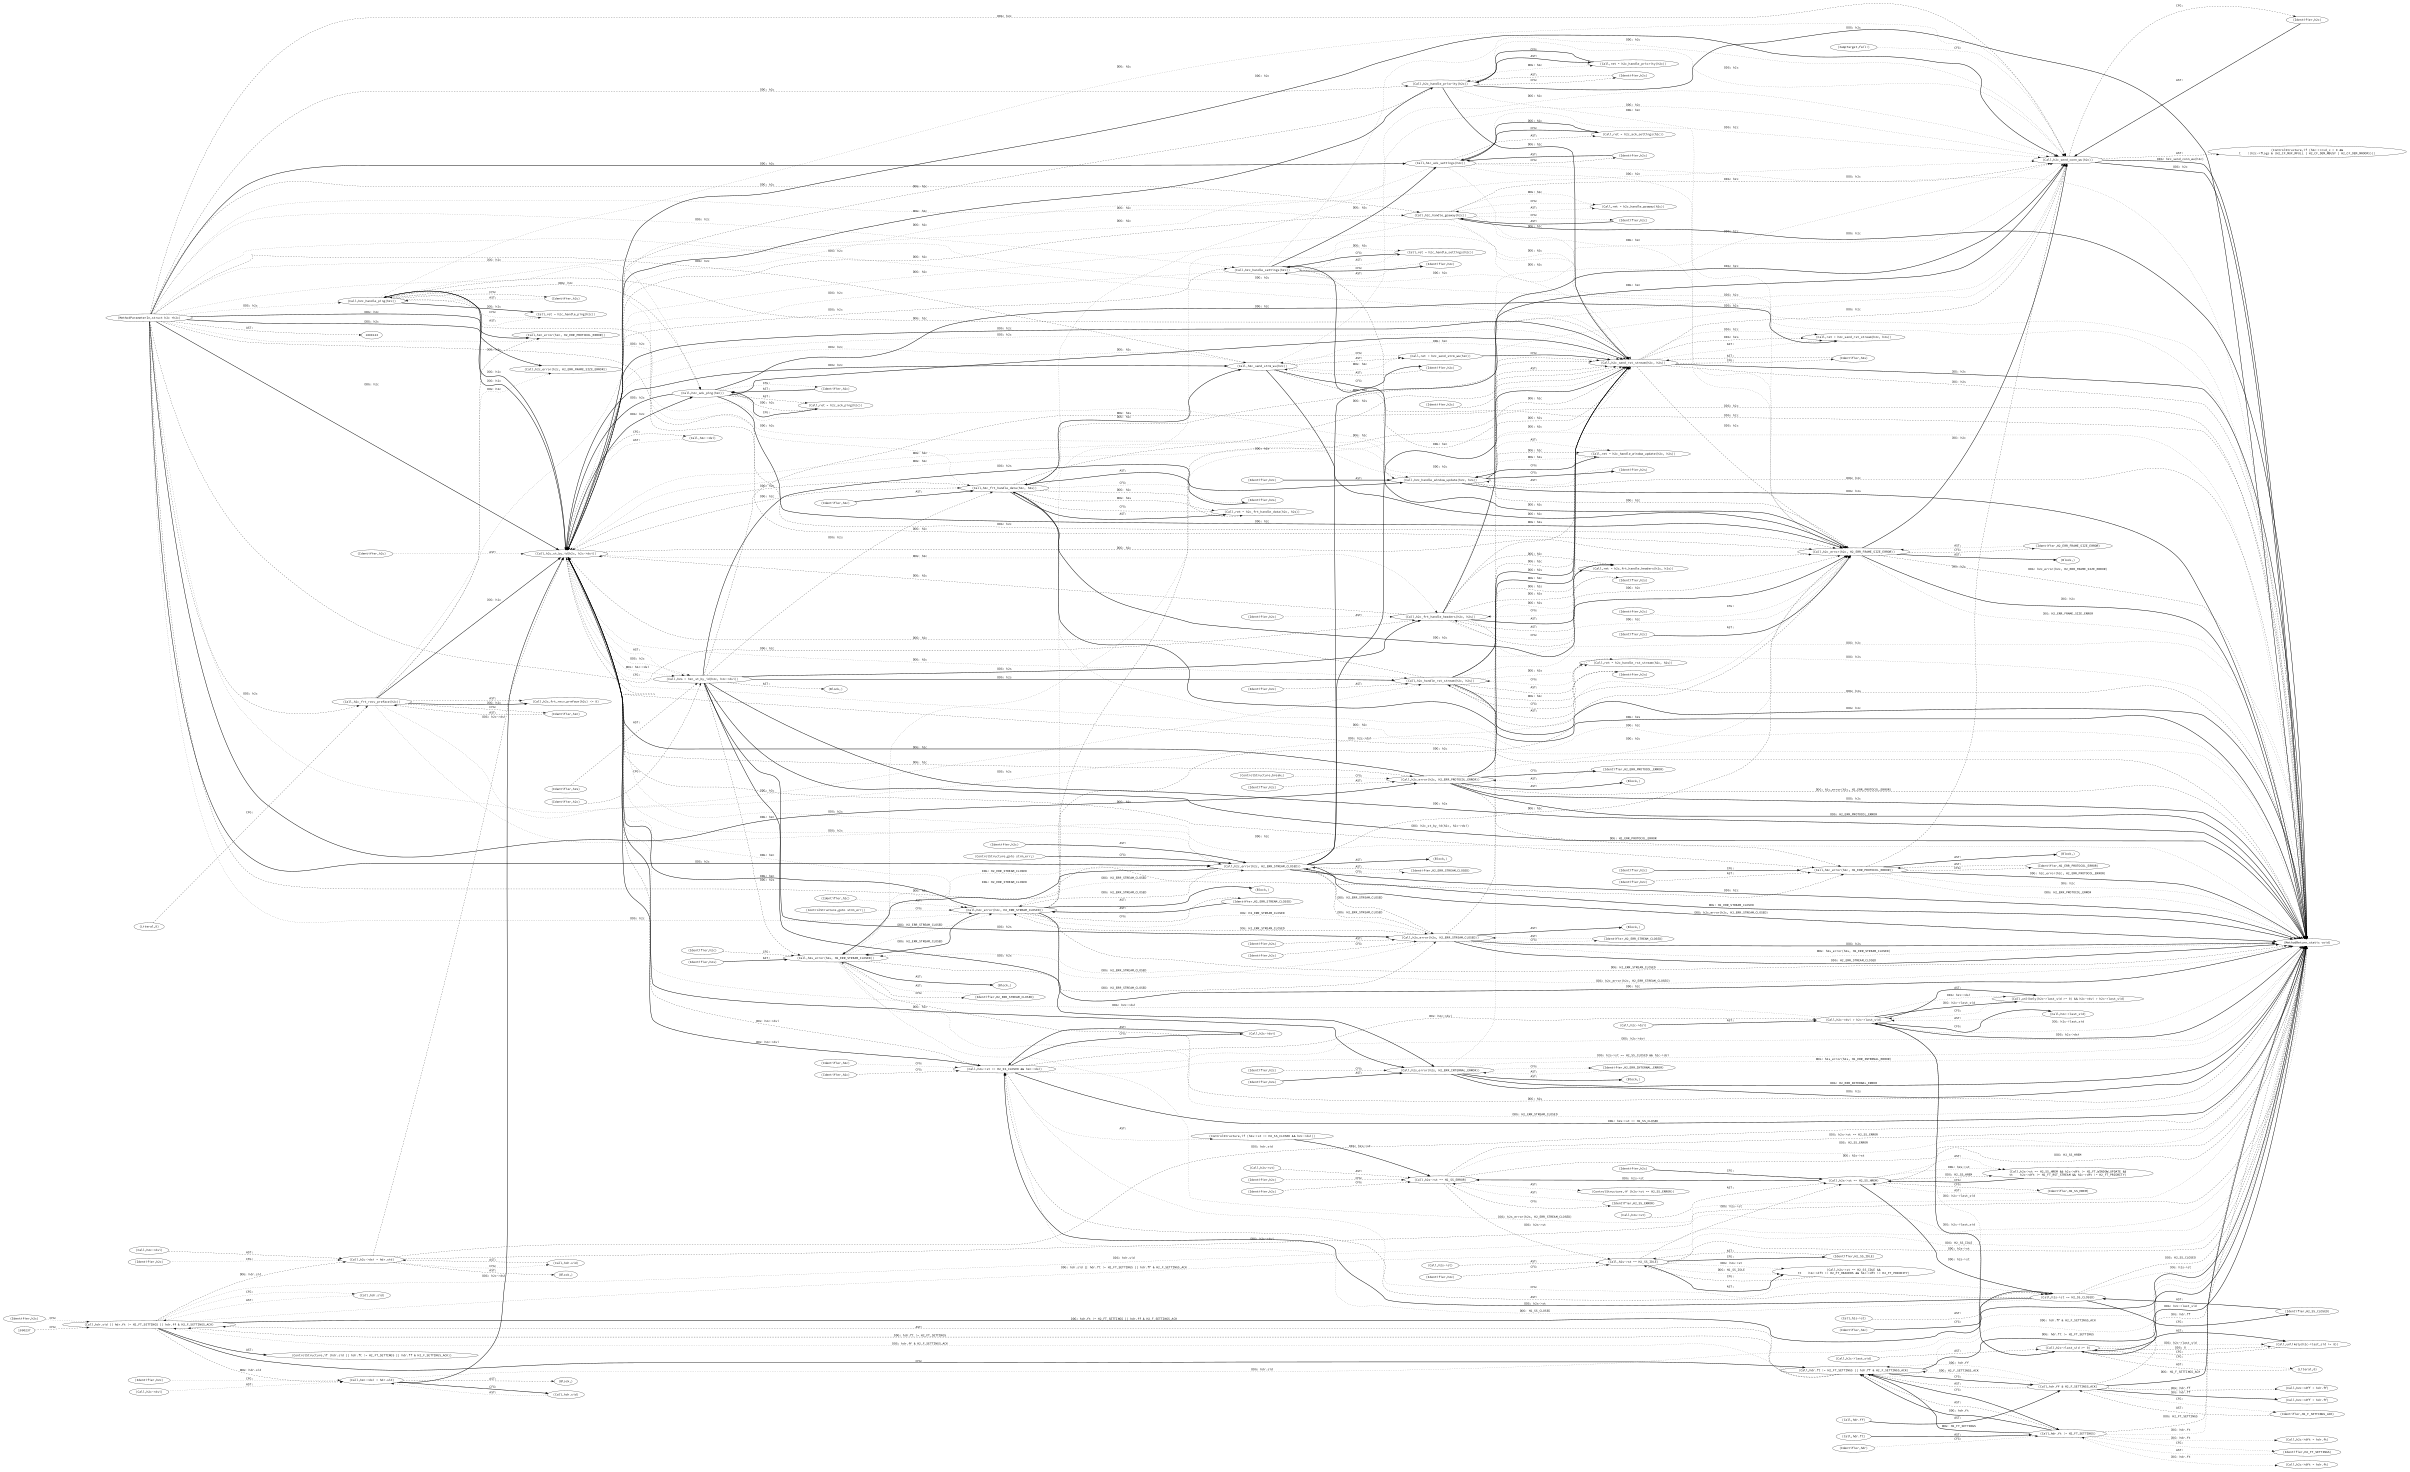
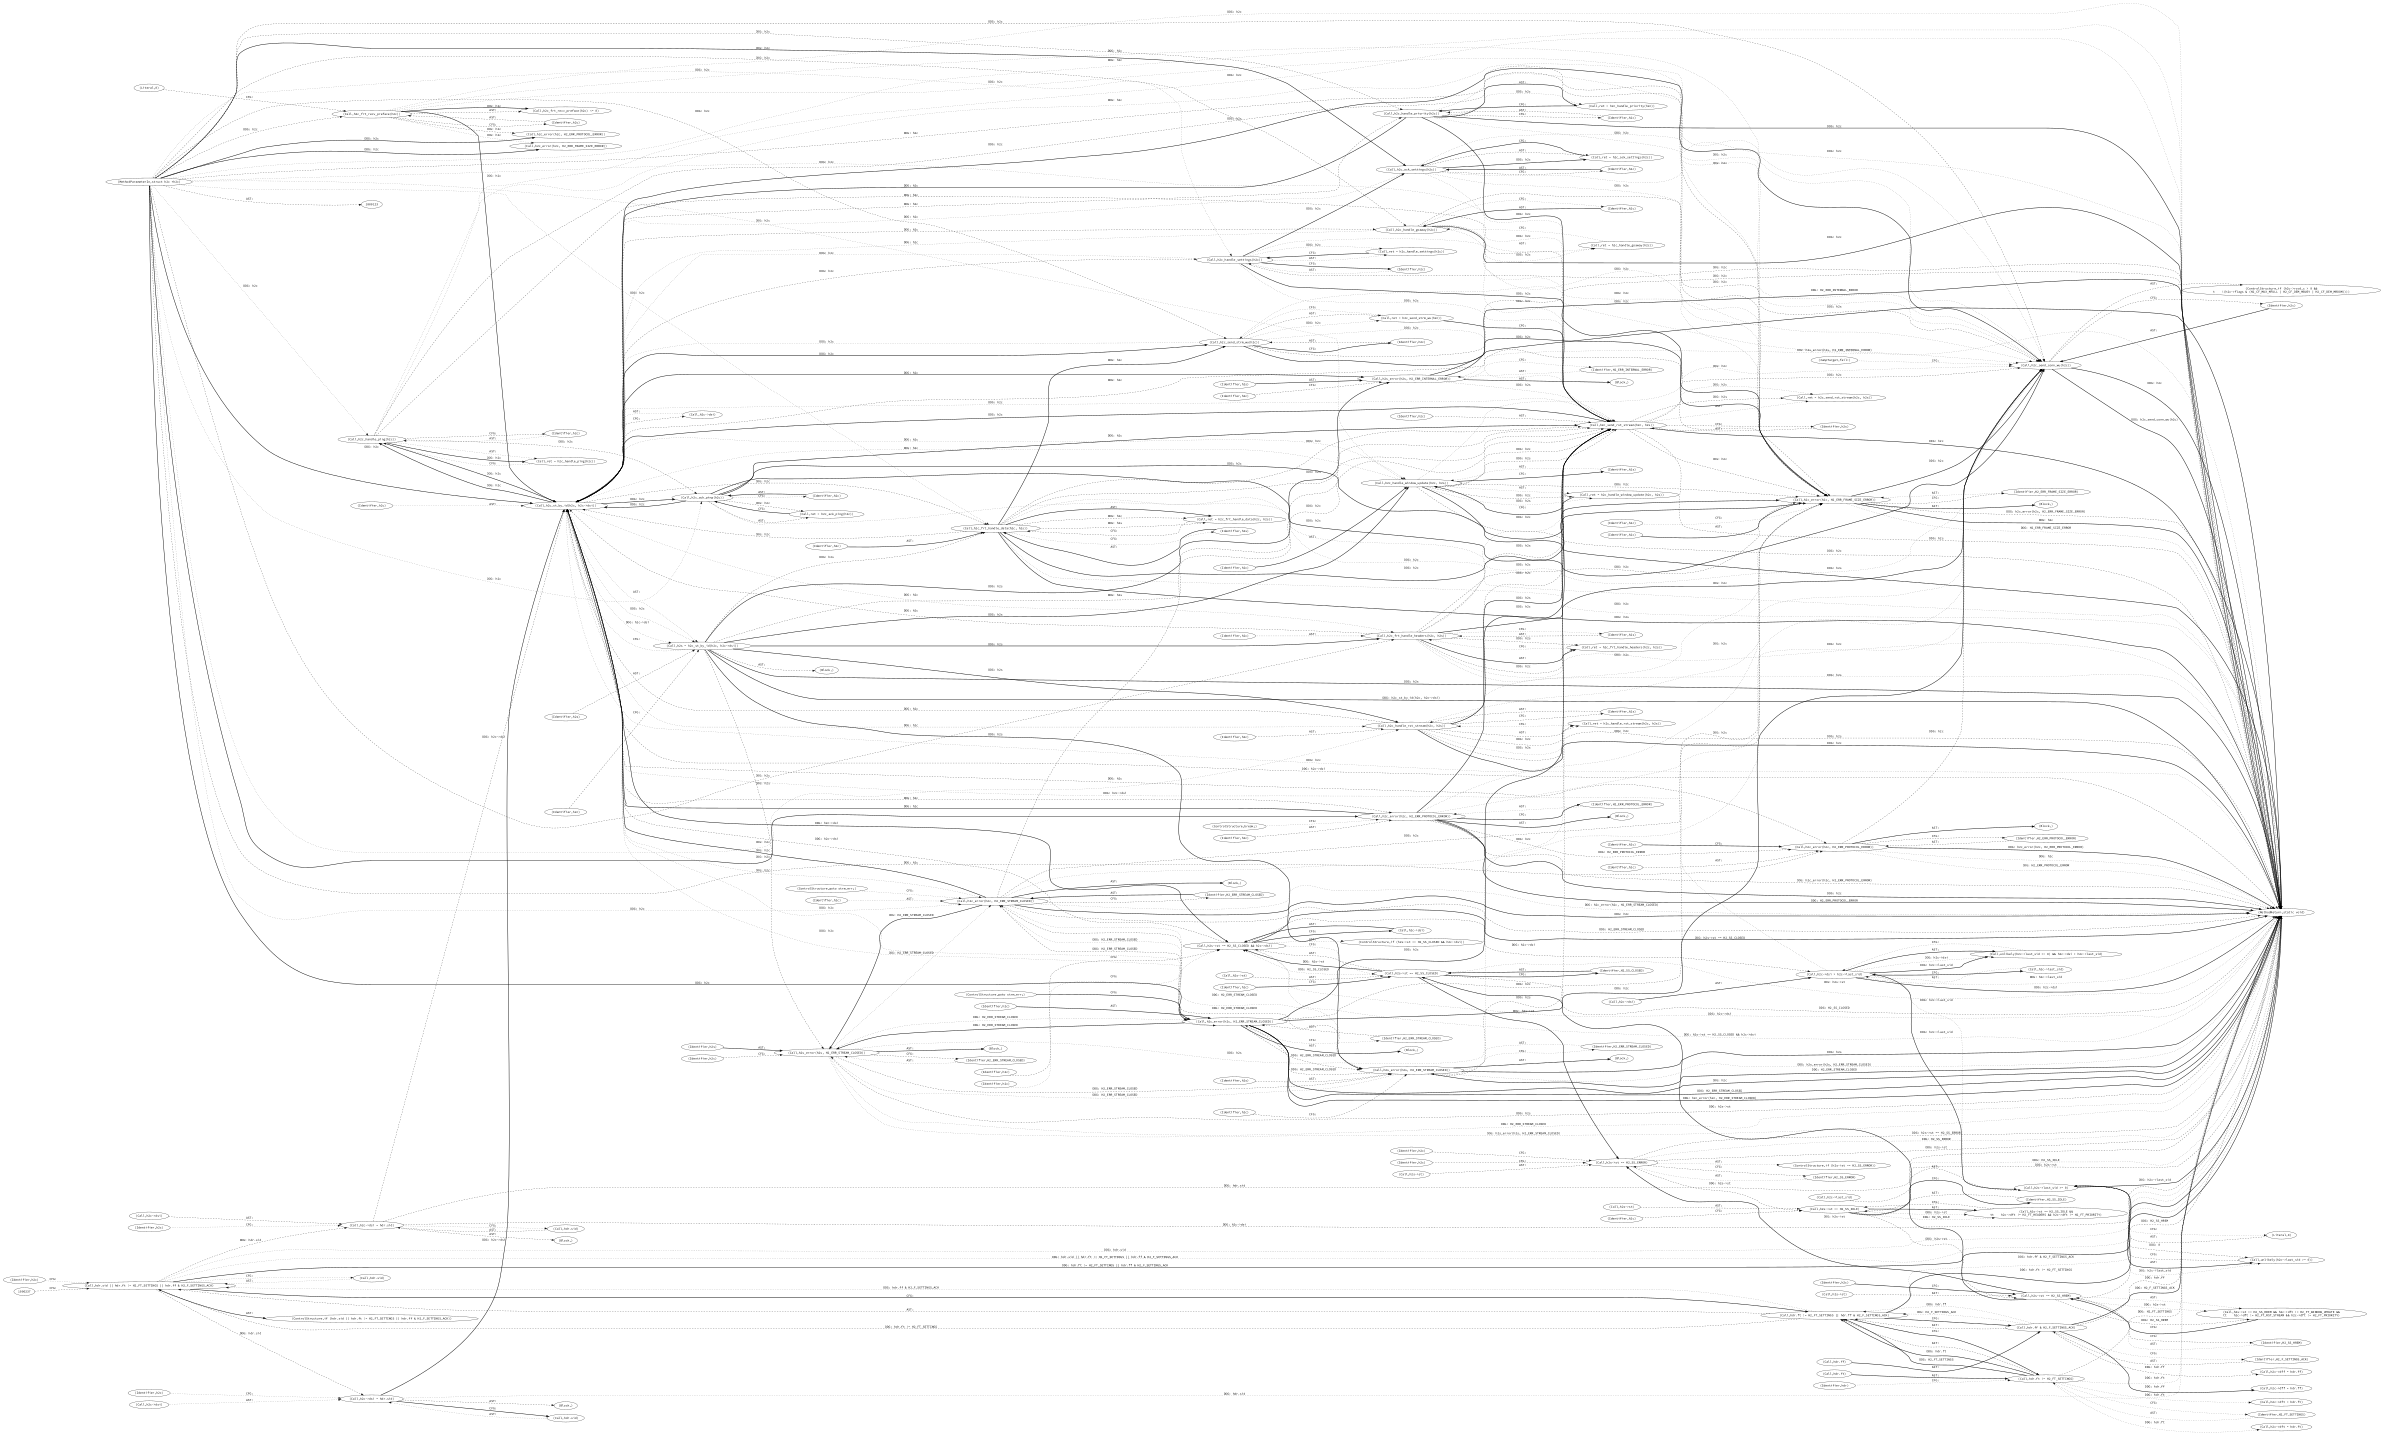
(1278, 308) -> (1411, 537)
(1362, 1154) -> (1545, 1027)
